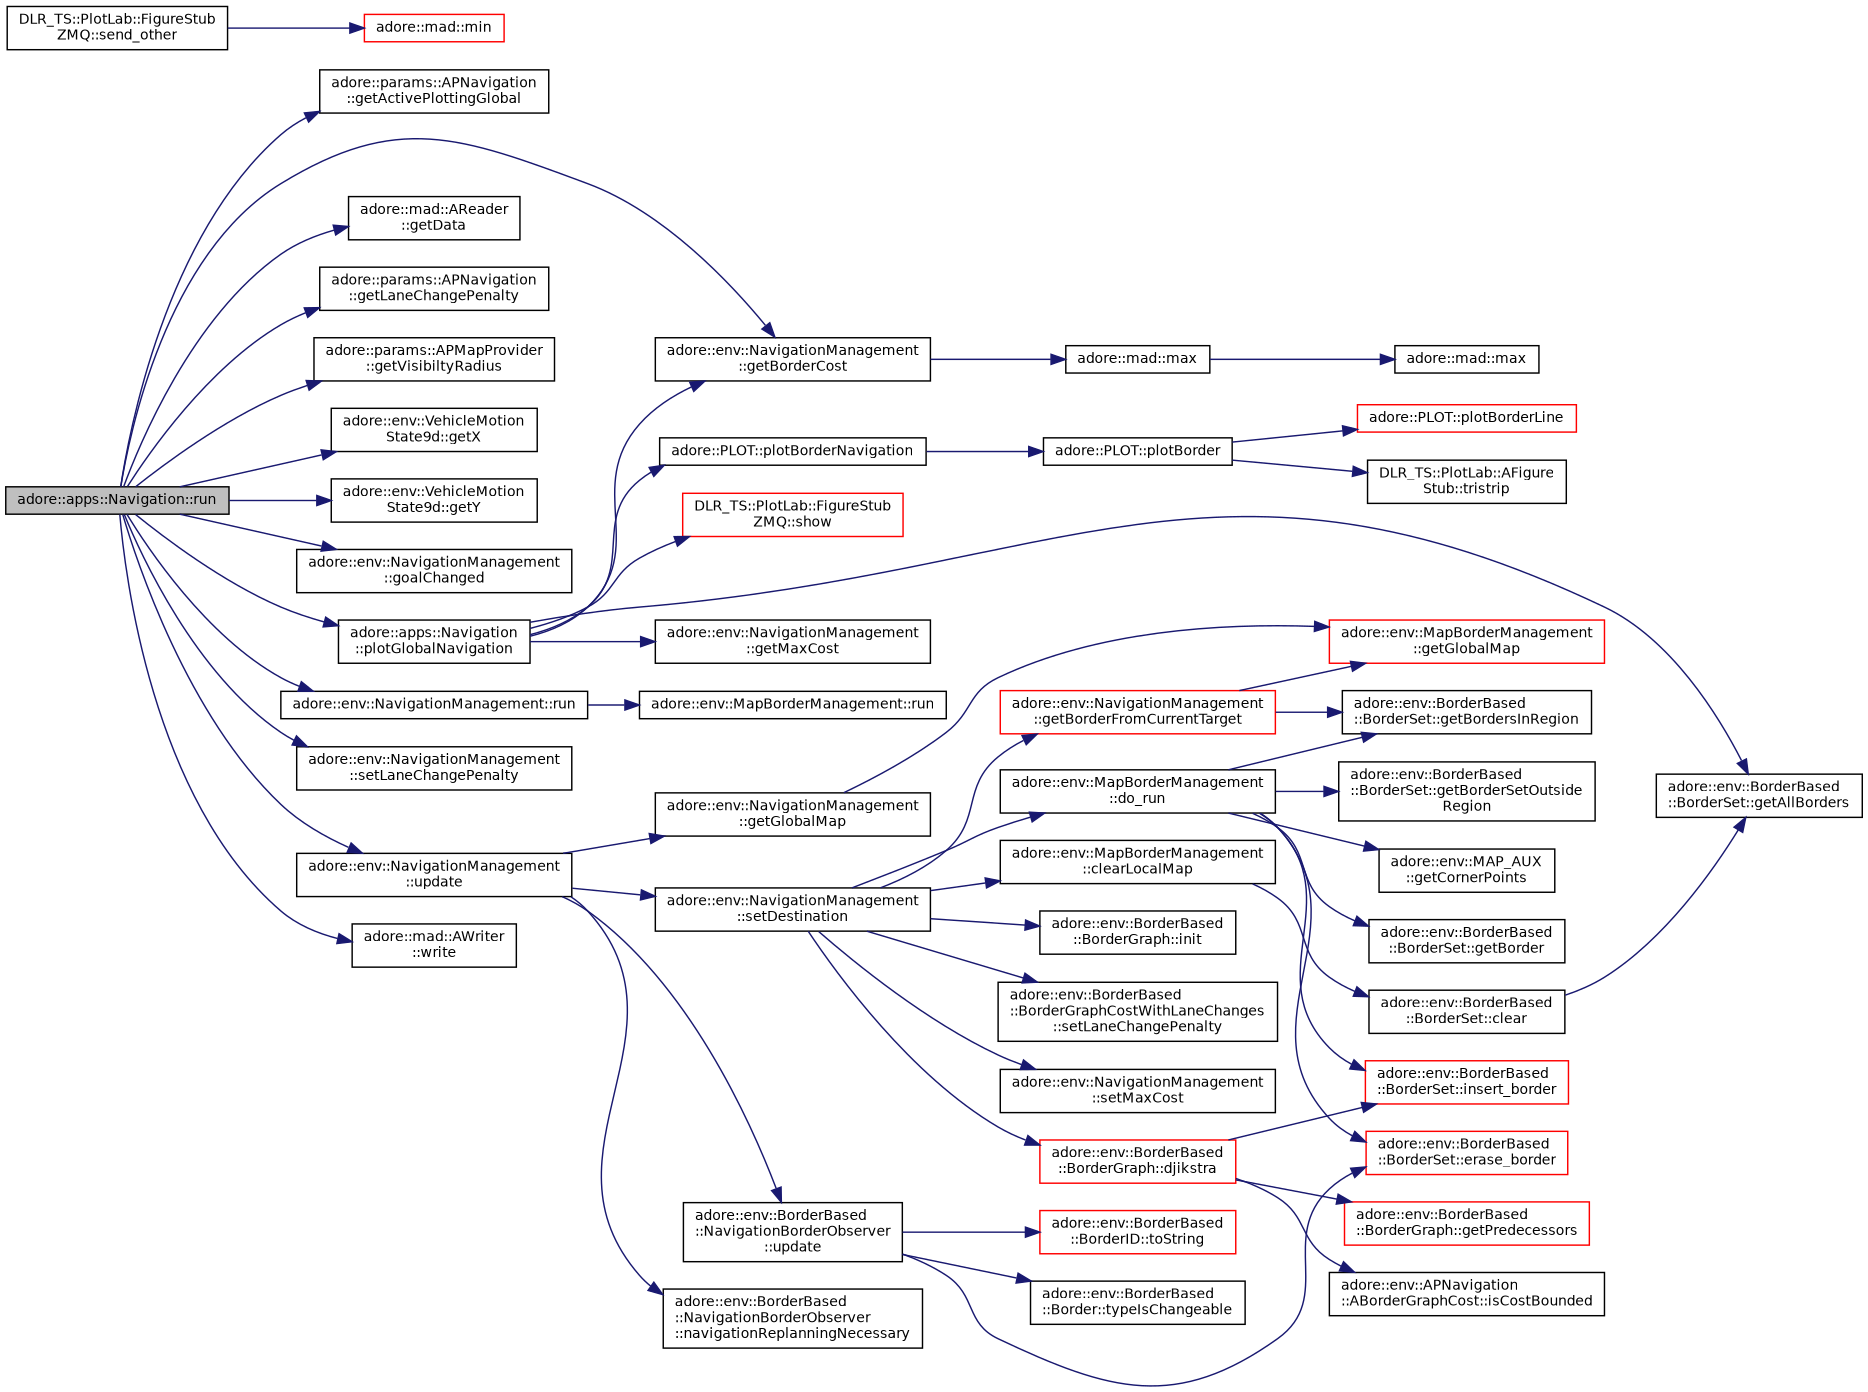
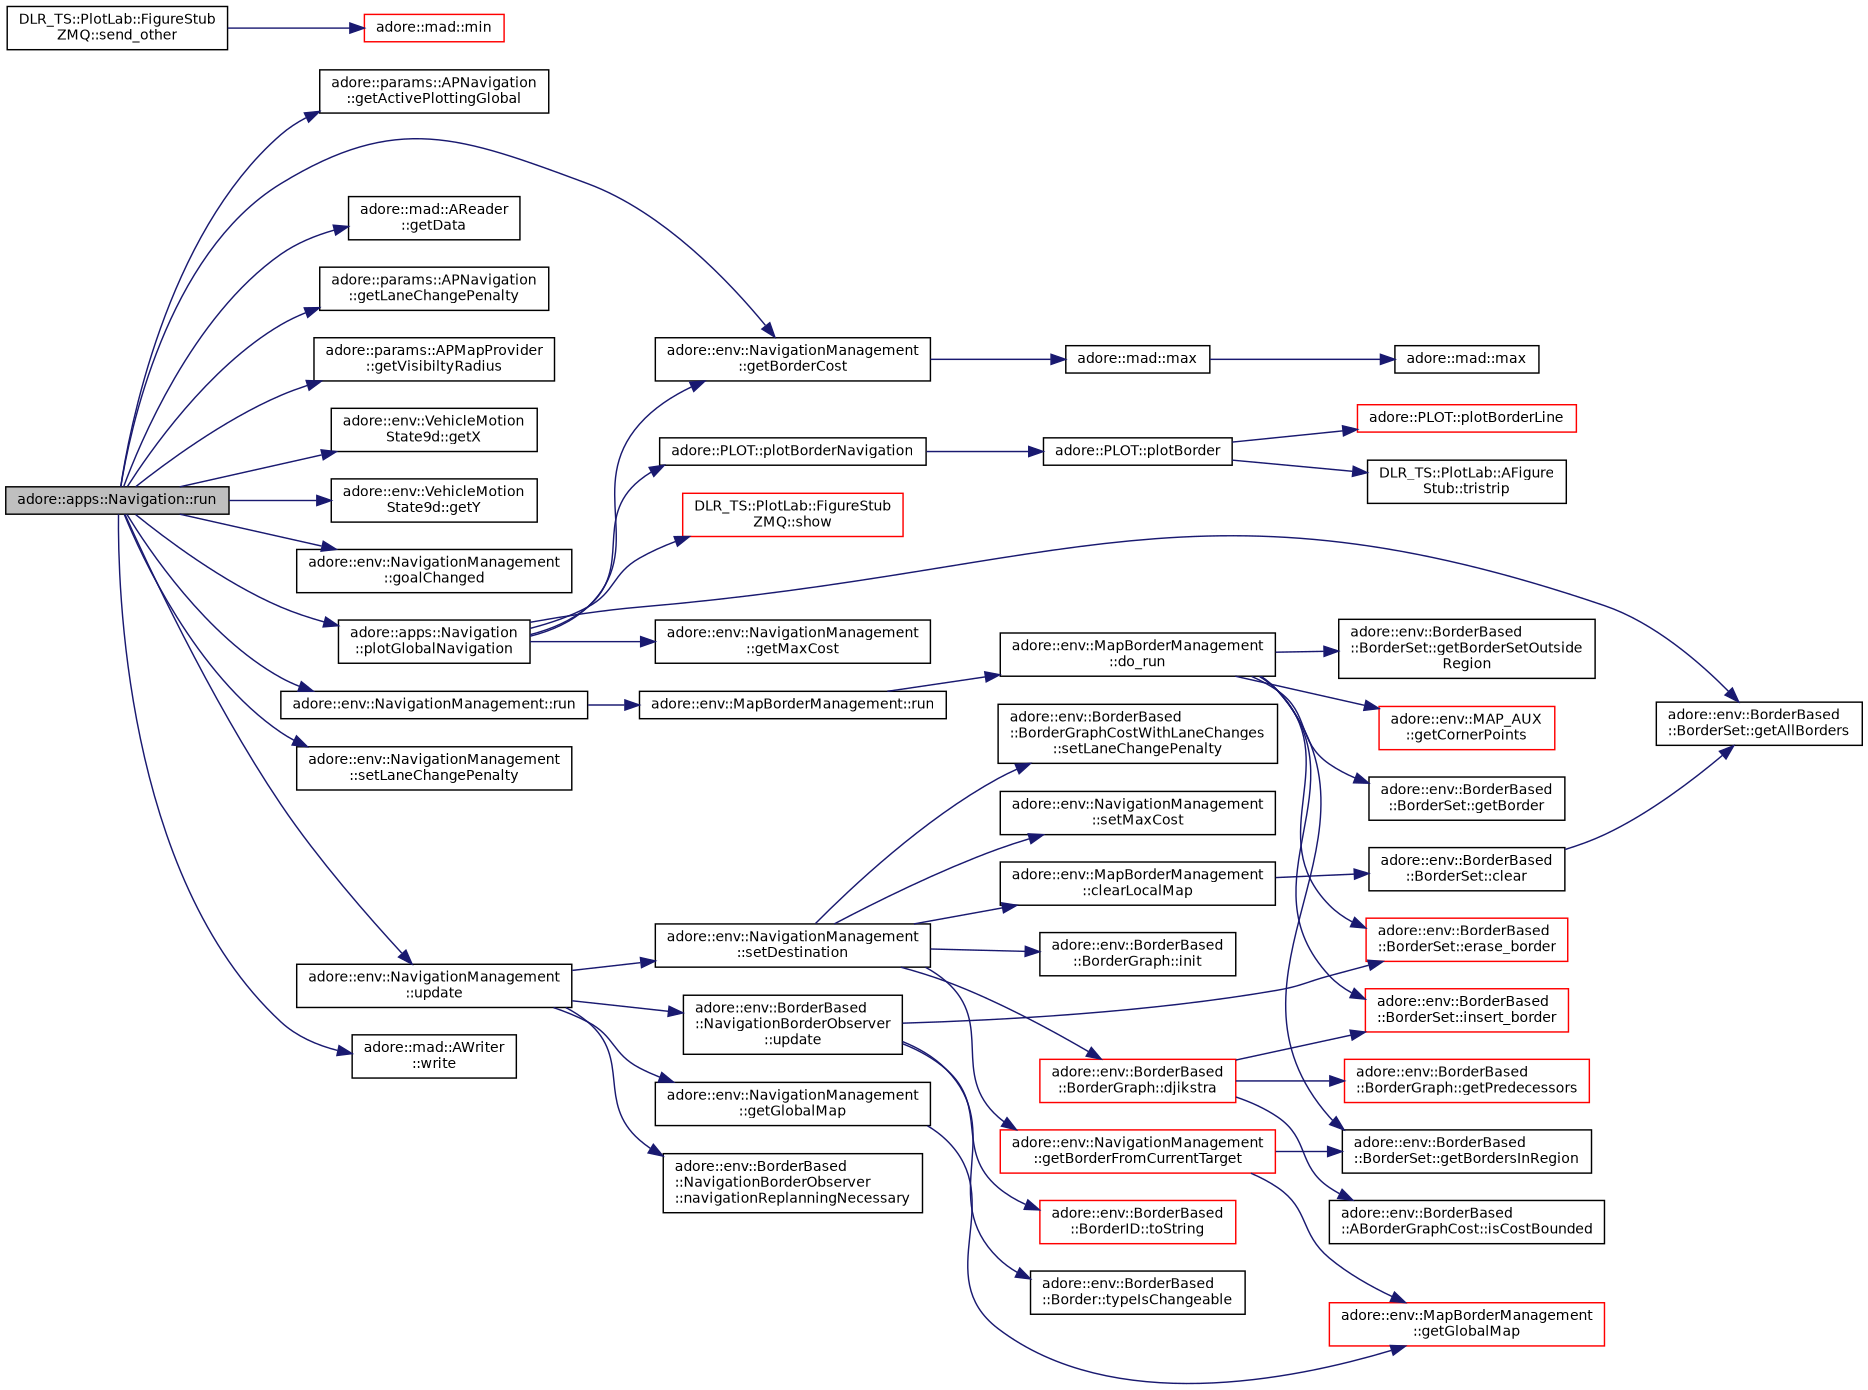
(968, 841) -> (936, 684)
(1467, 871) -> (1467, 728)
(1467, 1294) -> (1467, 1222)
